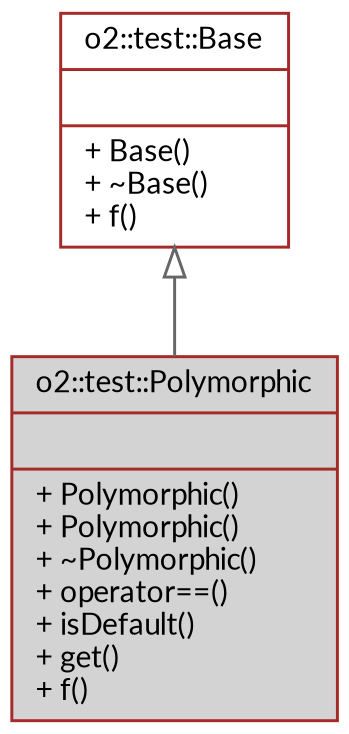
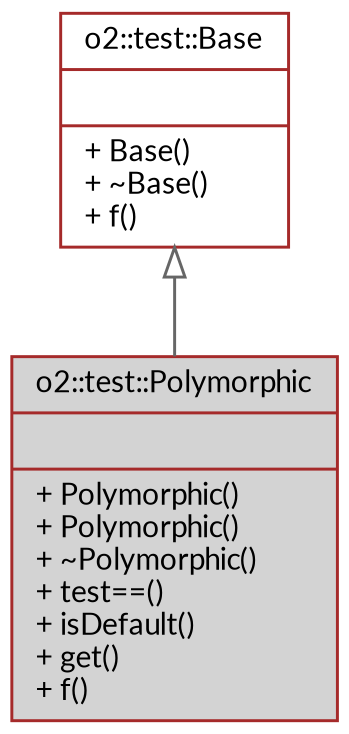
(133, 593) -> (101, 593)
